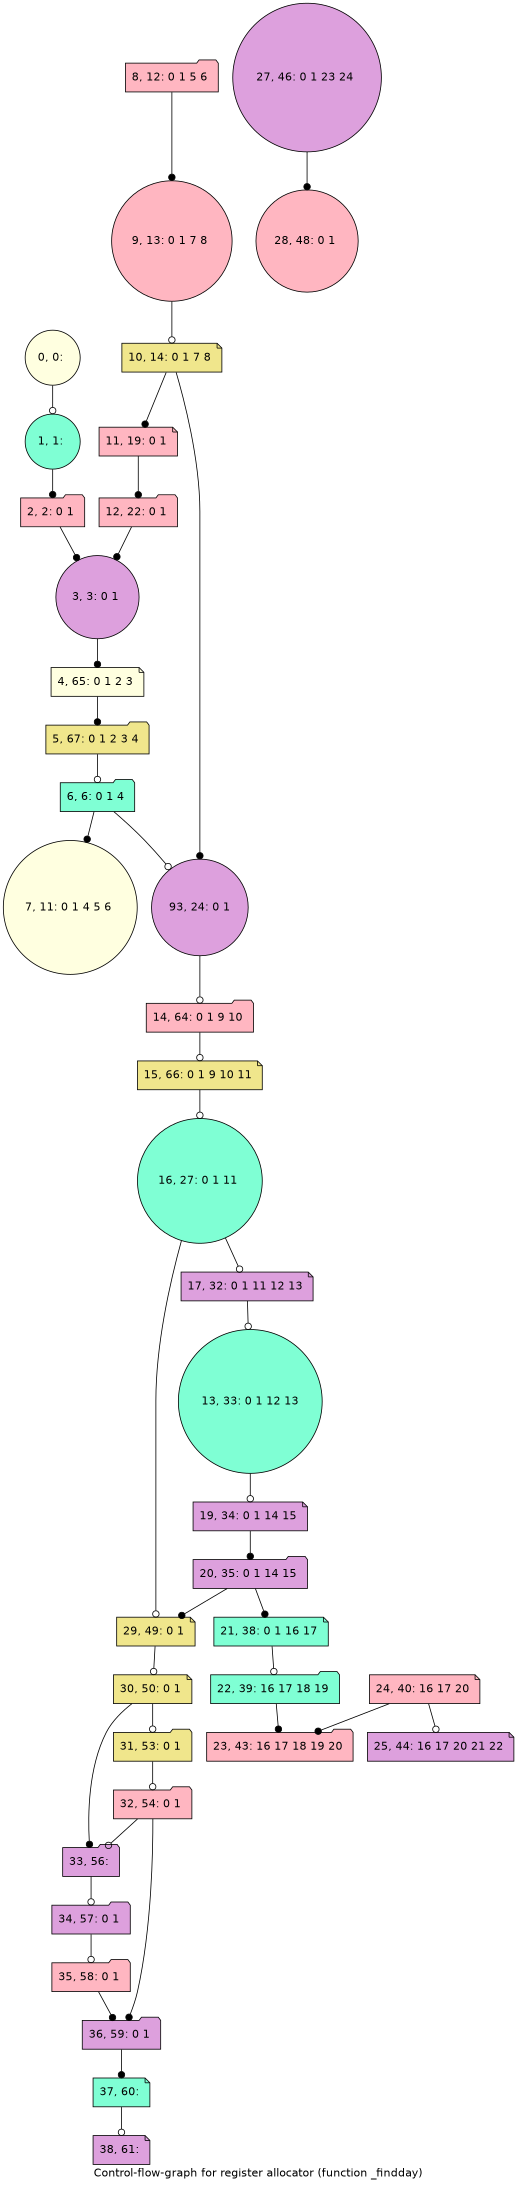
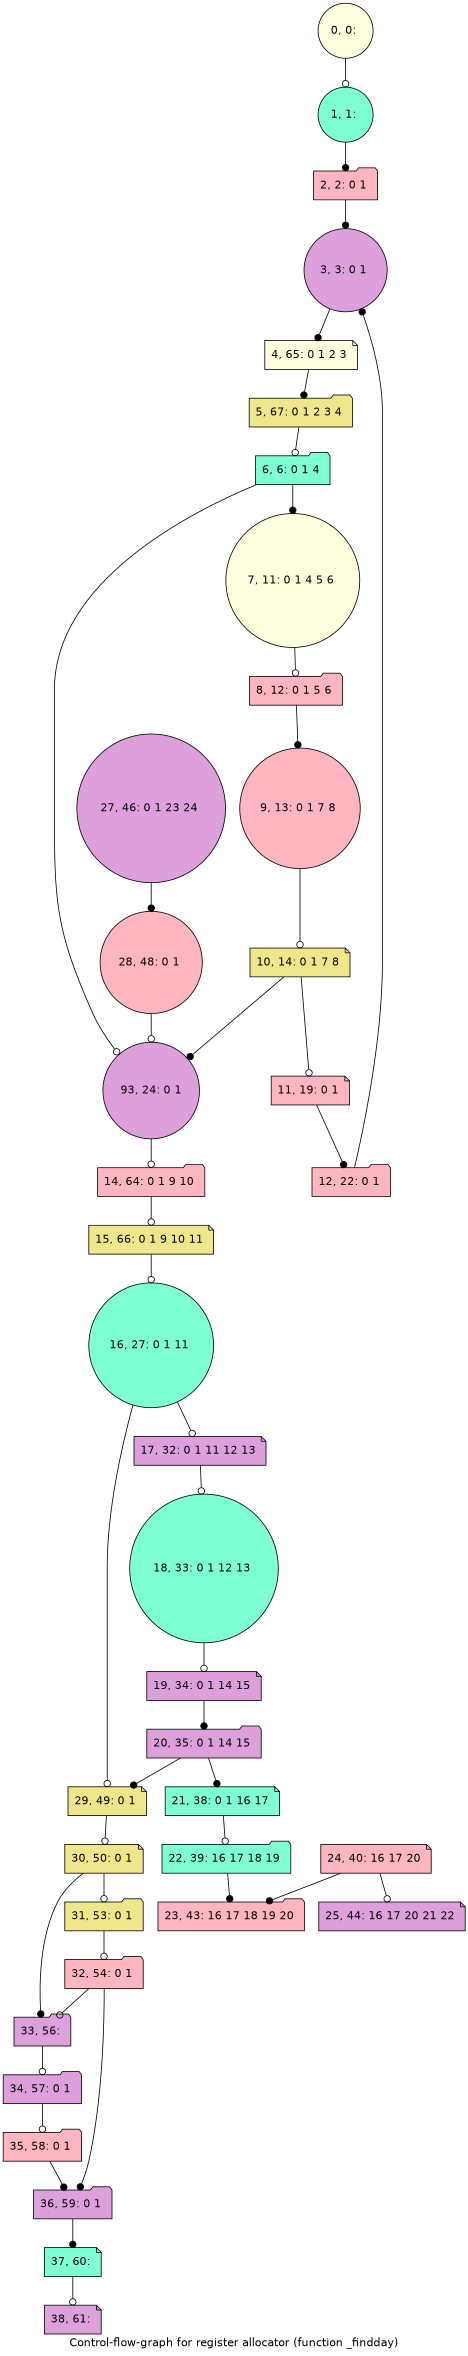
(156, 397) -> (305, 1023)
none -> (295, 659)
none -> (151, 1025)
(250, 1401) -> (204, 1568)
